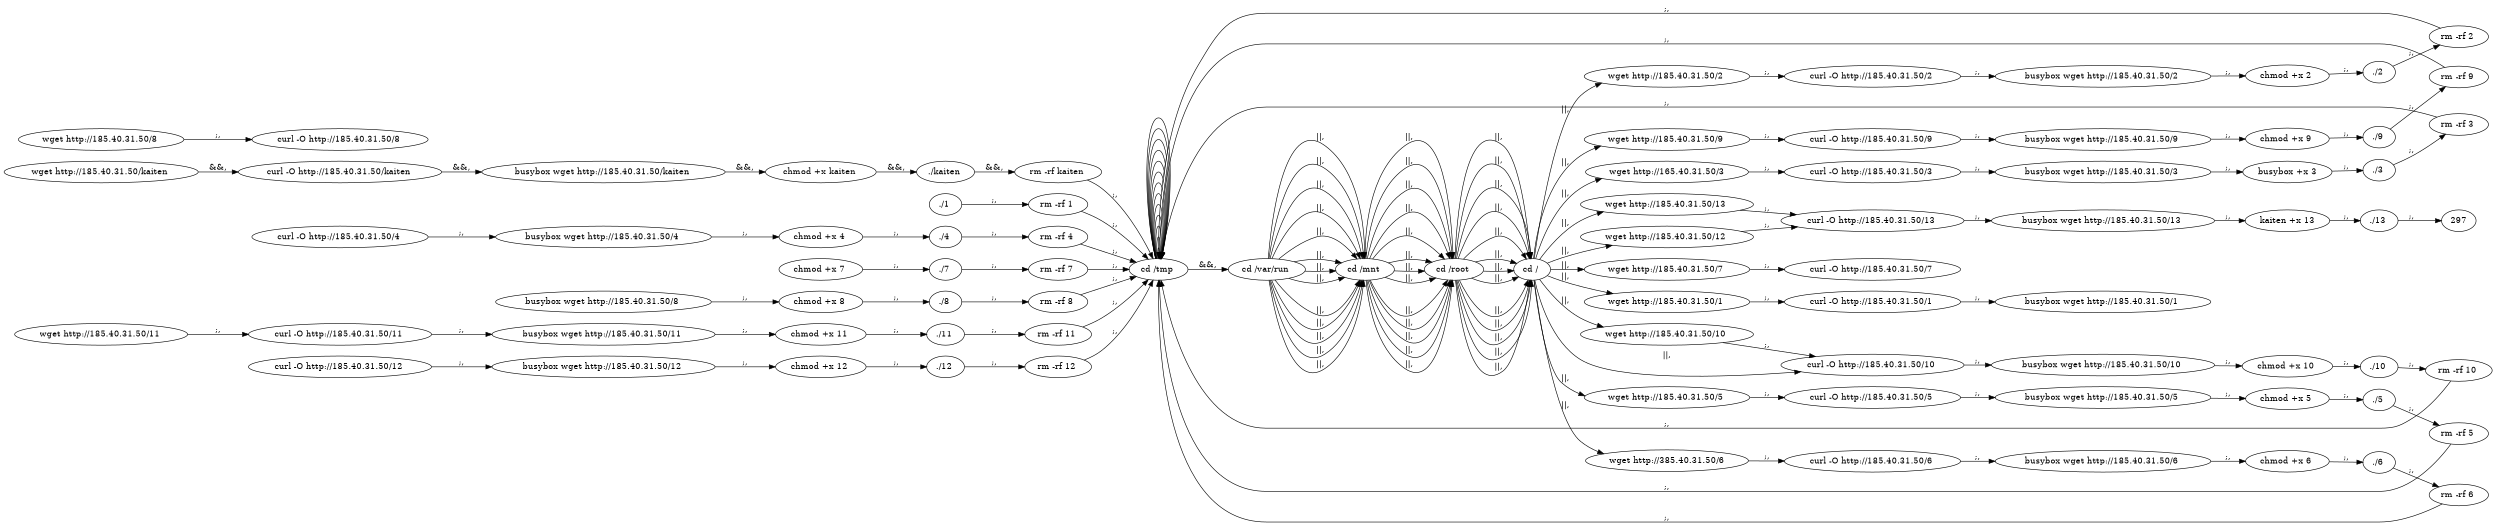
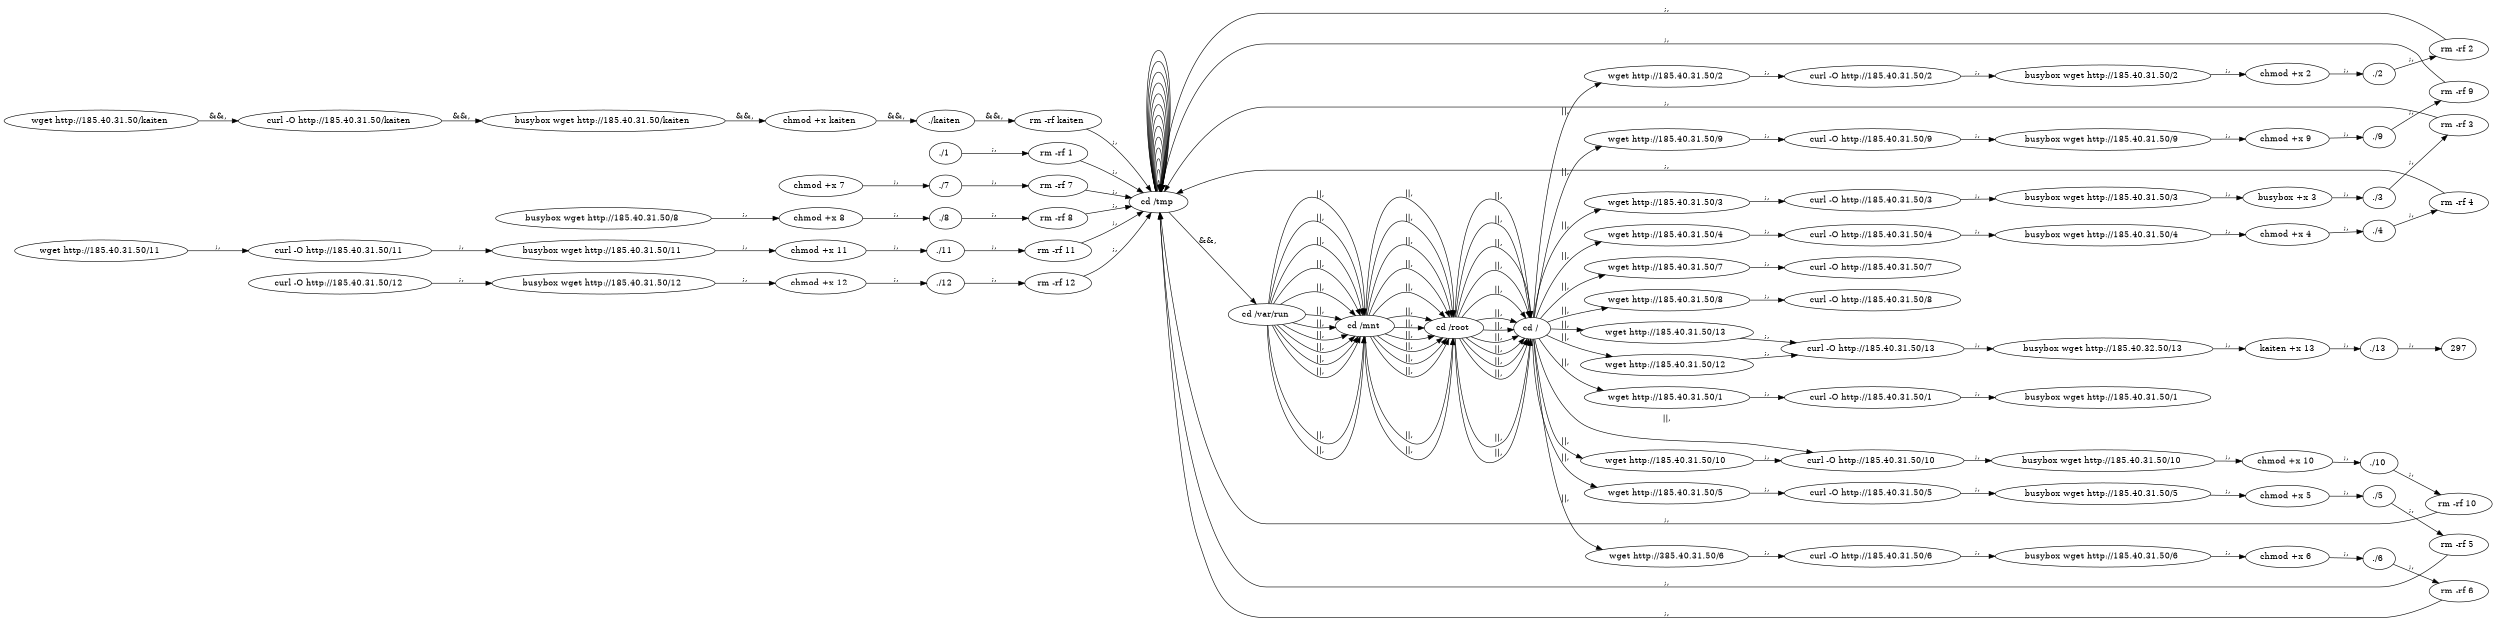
(1667, 172) -> (1667, 203)
(2103, 221) -> (2103, 349)
none -> (1667, 235)
none -> (1574, 314)
